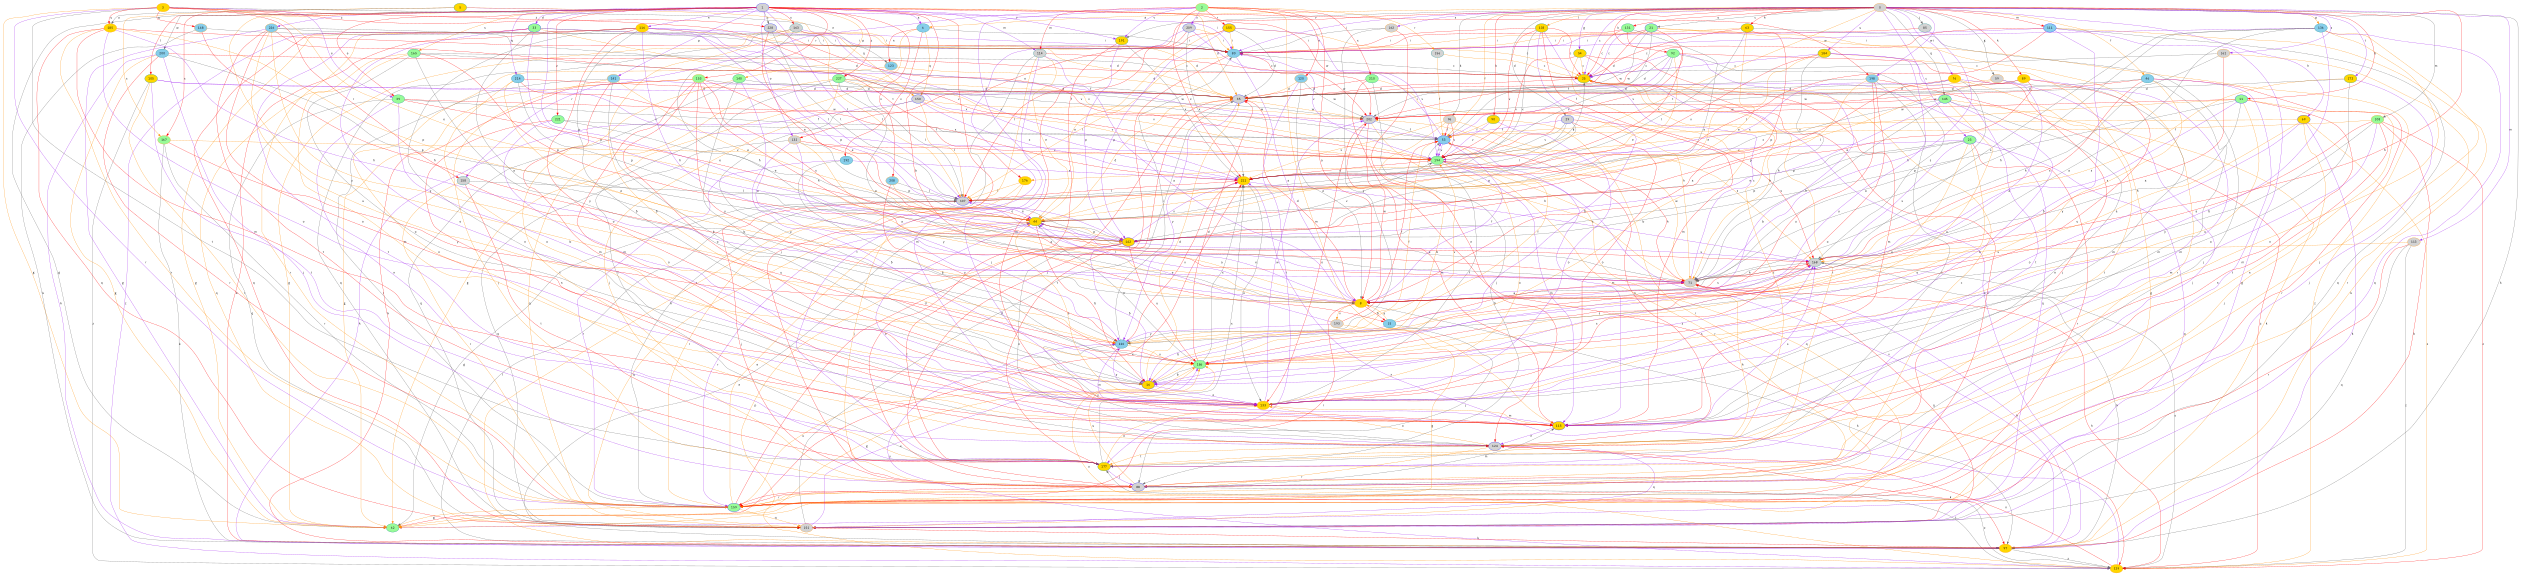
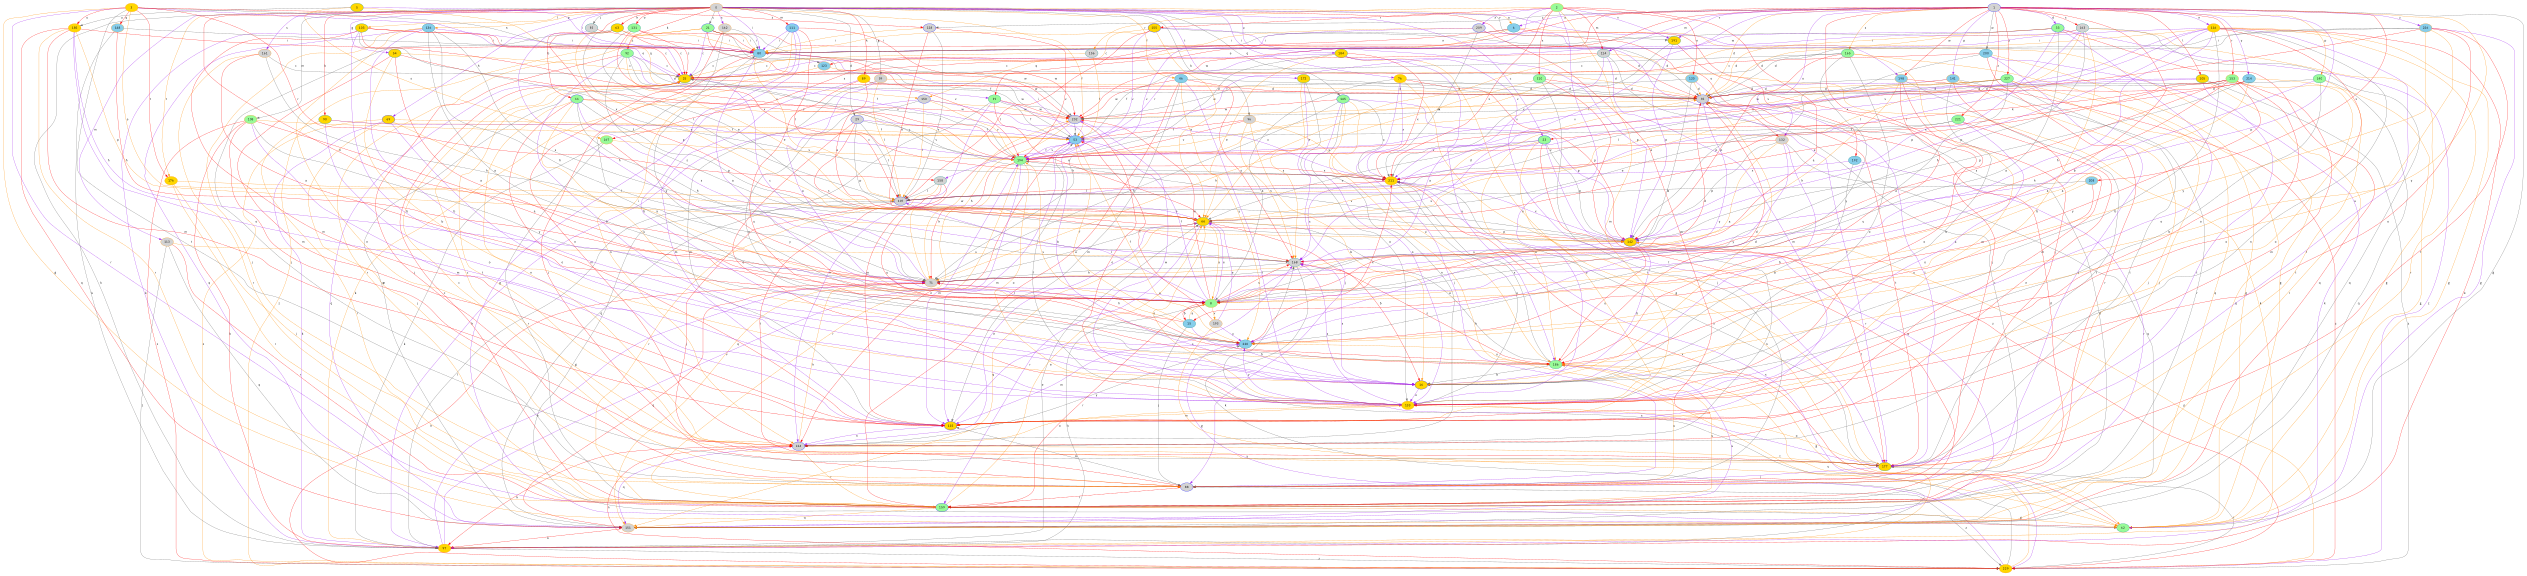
(1361, 303) -> (1211, 303)
(463, 540) -> (1891, 121)
